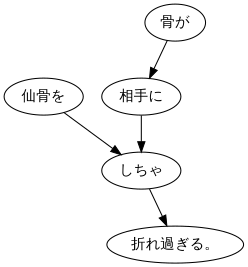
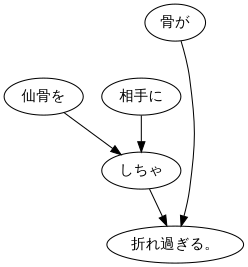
(161, 55) -> (194, 128)
